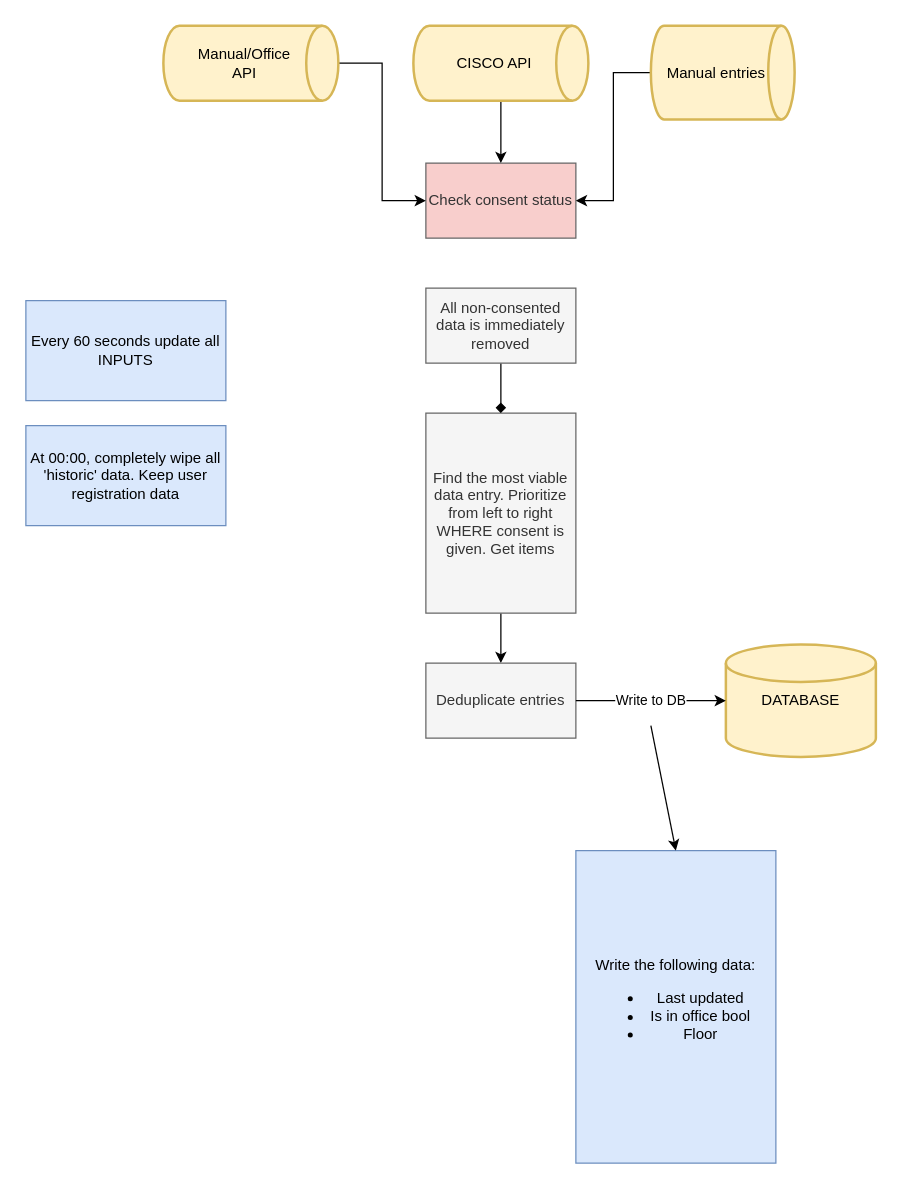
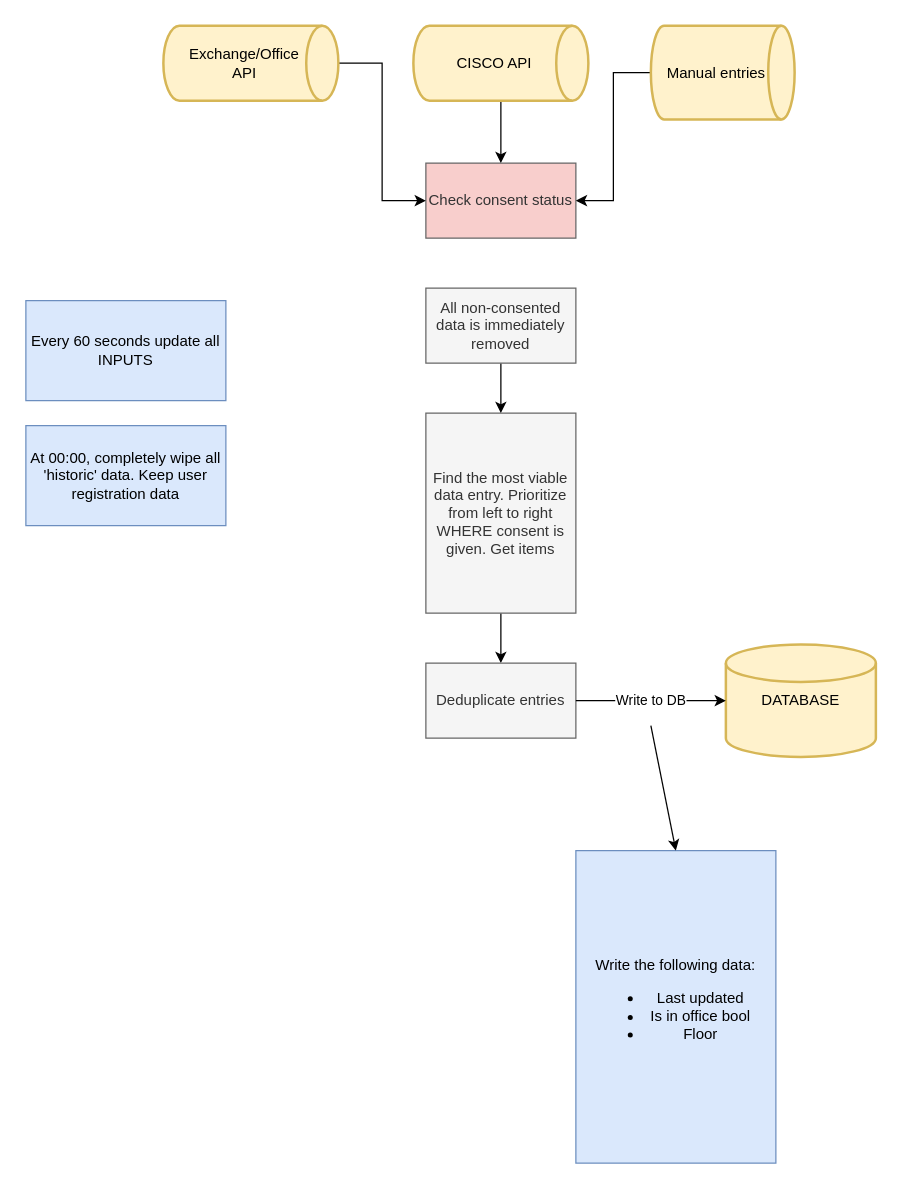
(244, 63) -> (244, 63)
(501, 402) -> (501, 403)
